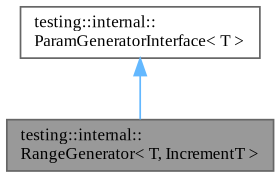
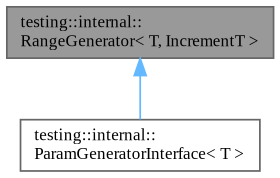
(140, 98) -> (140, 98)
